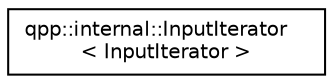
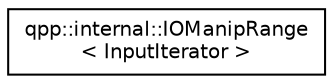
(167, 42) -> (167, 42)
